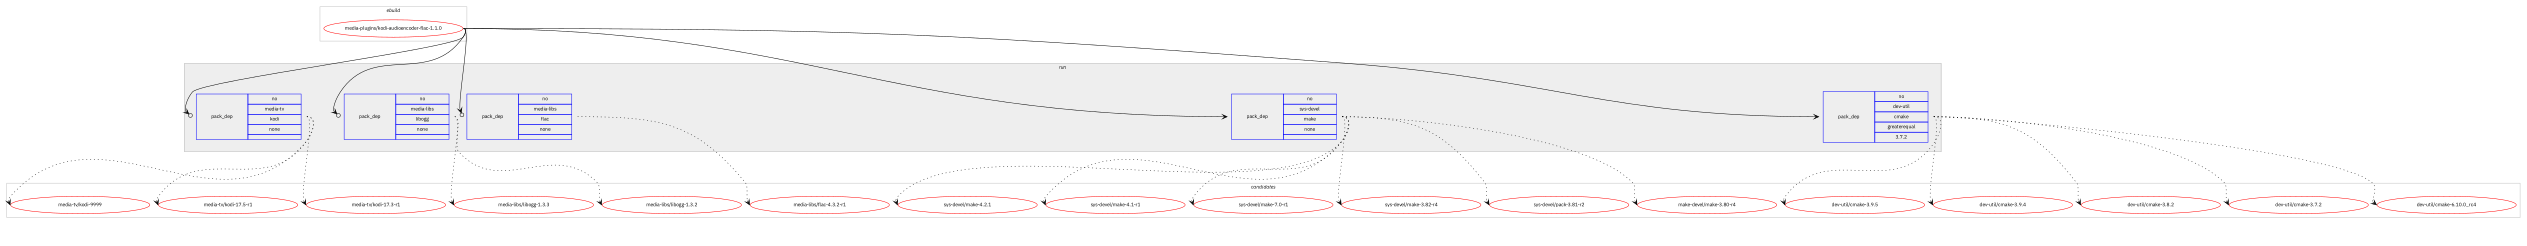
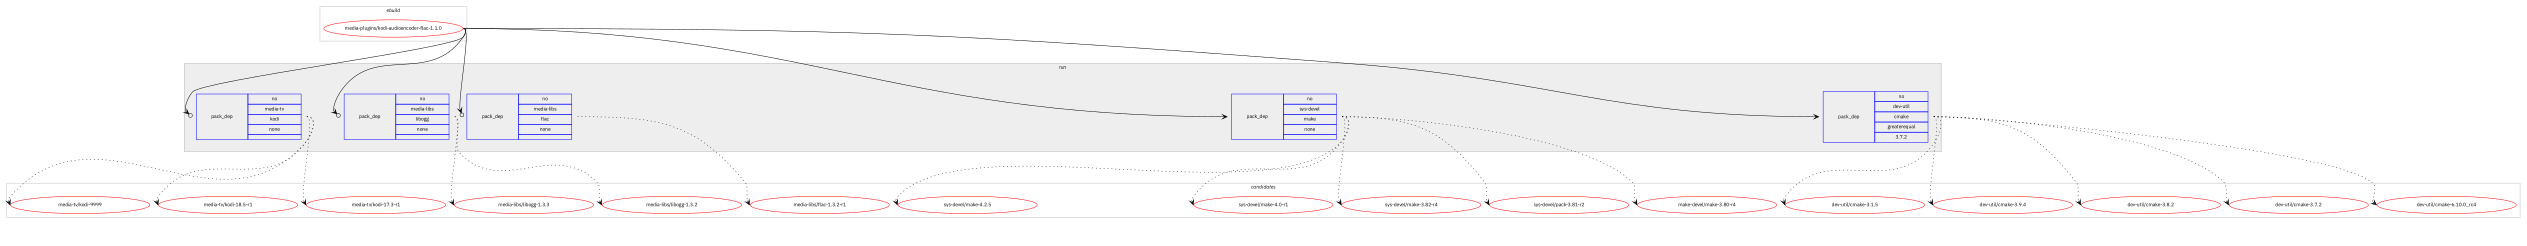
(228, 205) -> (228, 205)
(820, 205) -> (820, 205)
(968, 205) -> (968, 205)
(1116, 205) -> none
(1263, 205) -> (1263, 205)
(1855, 205) -> (1855, 205)
